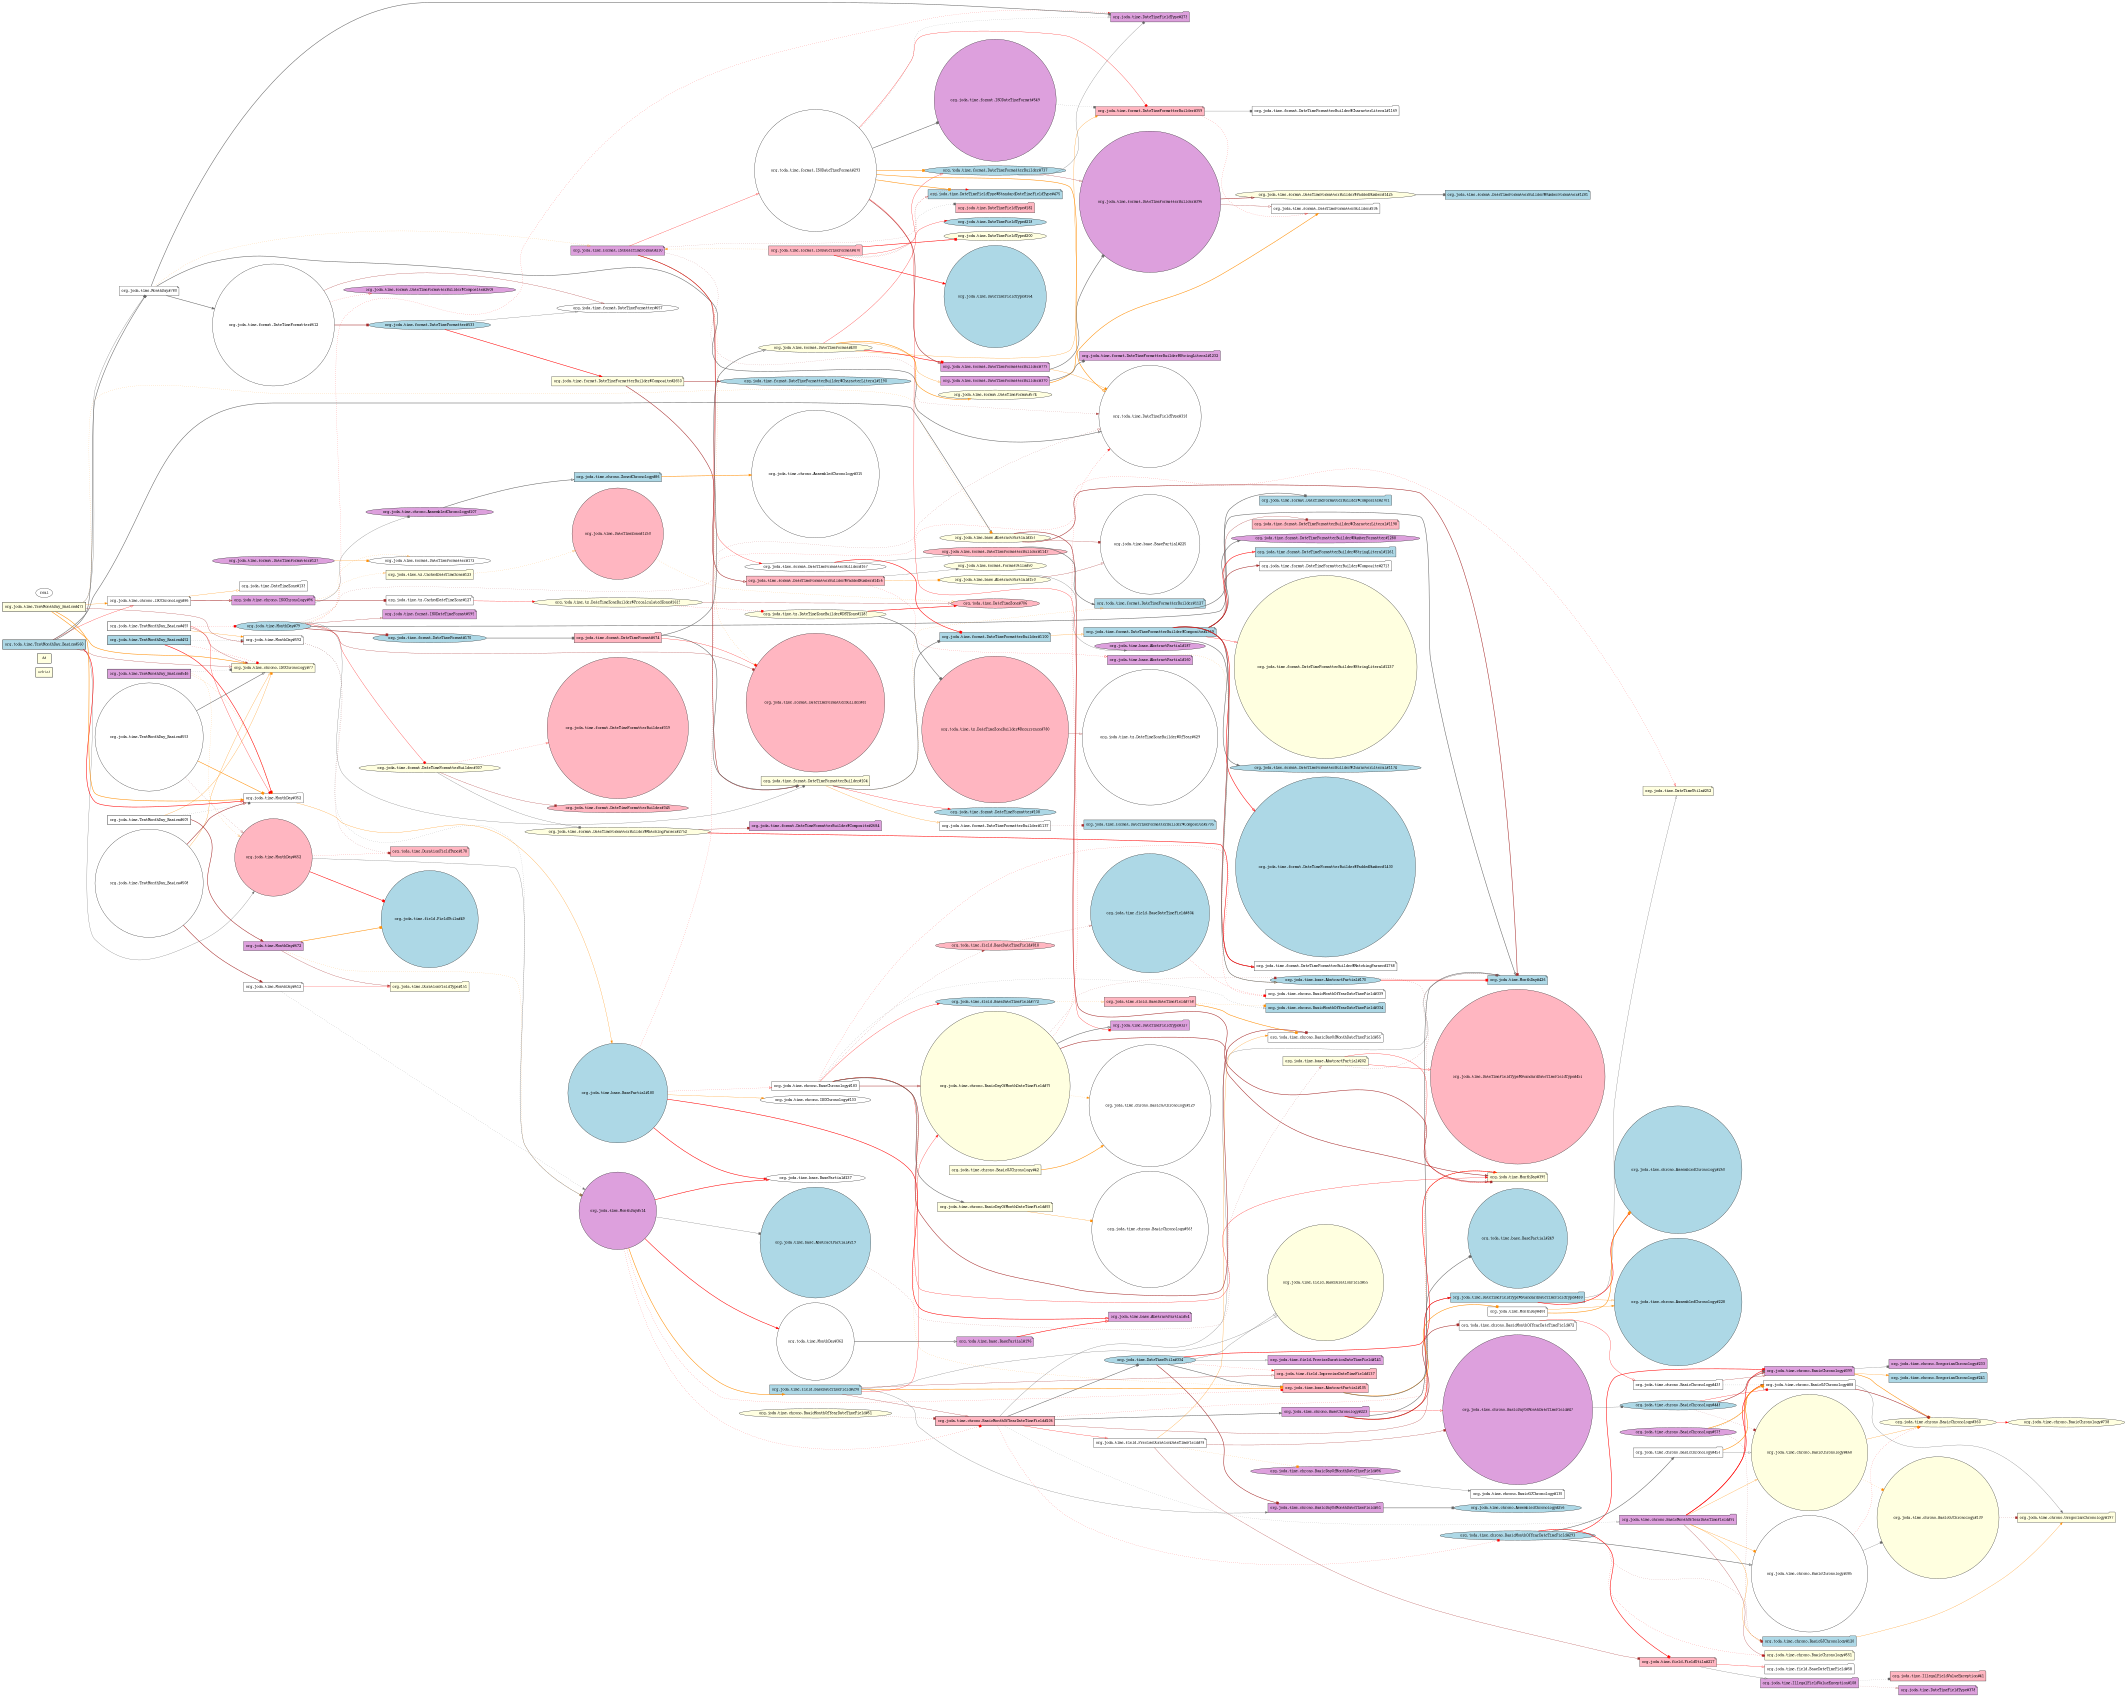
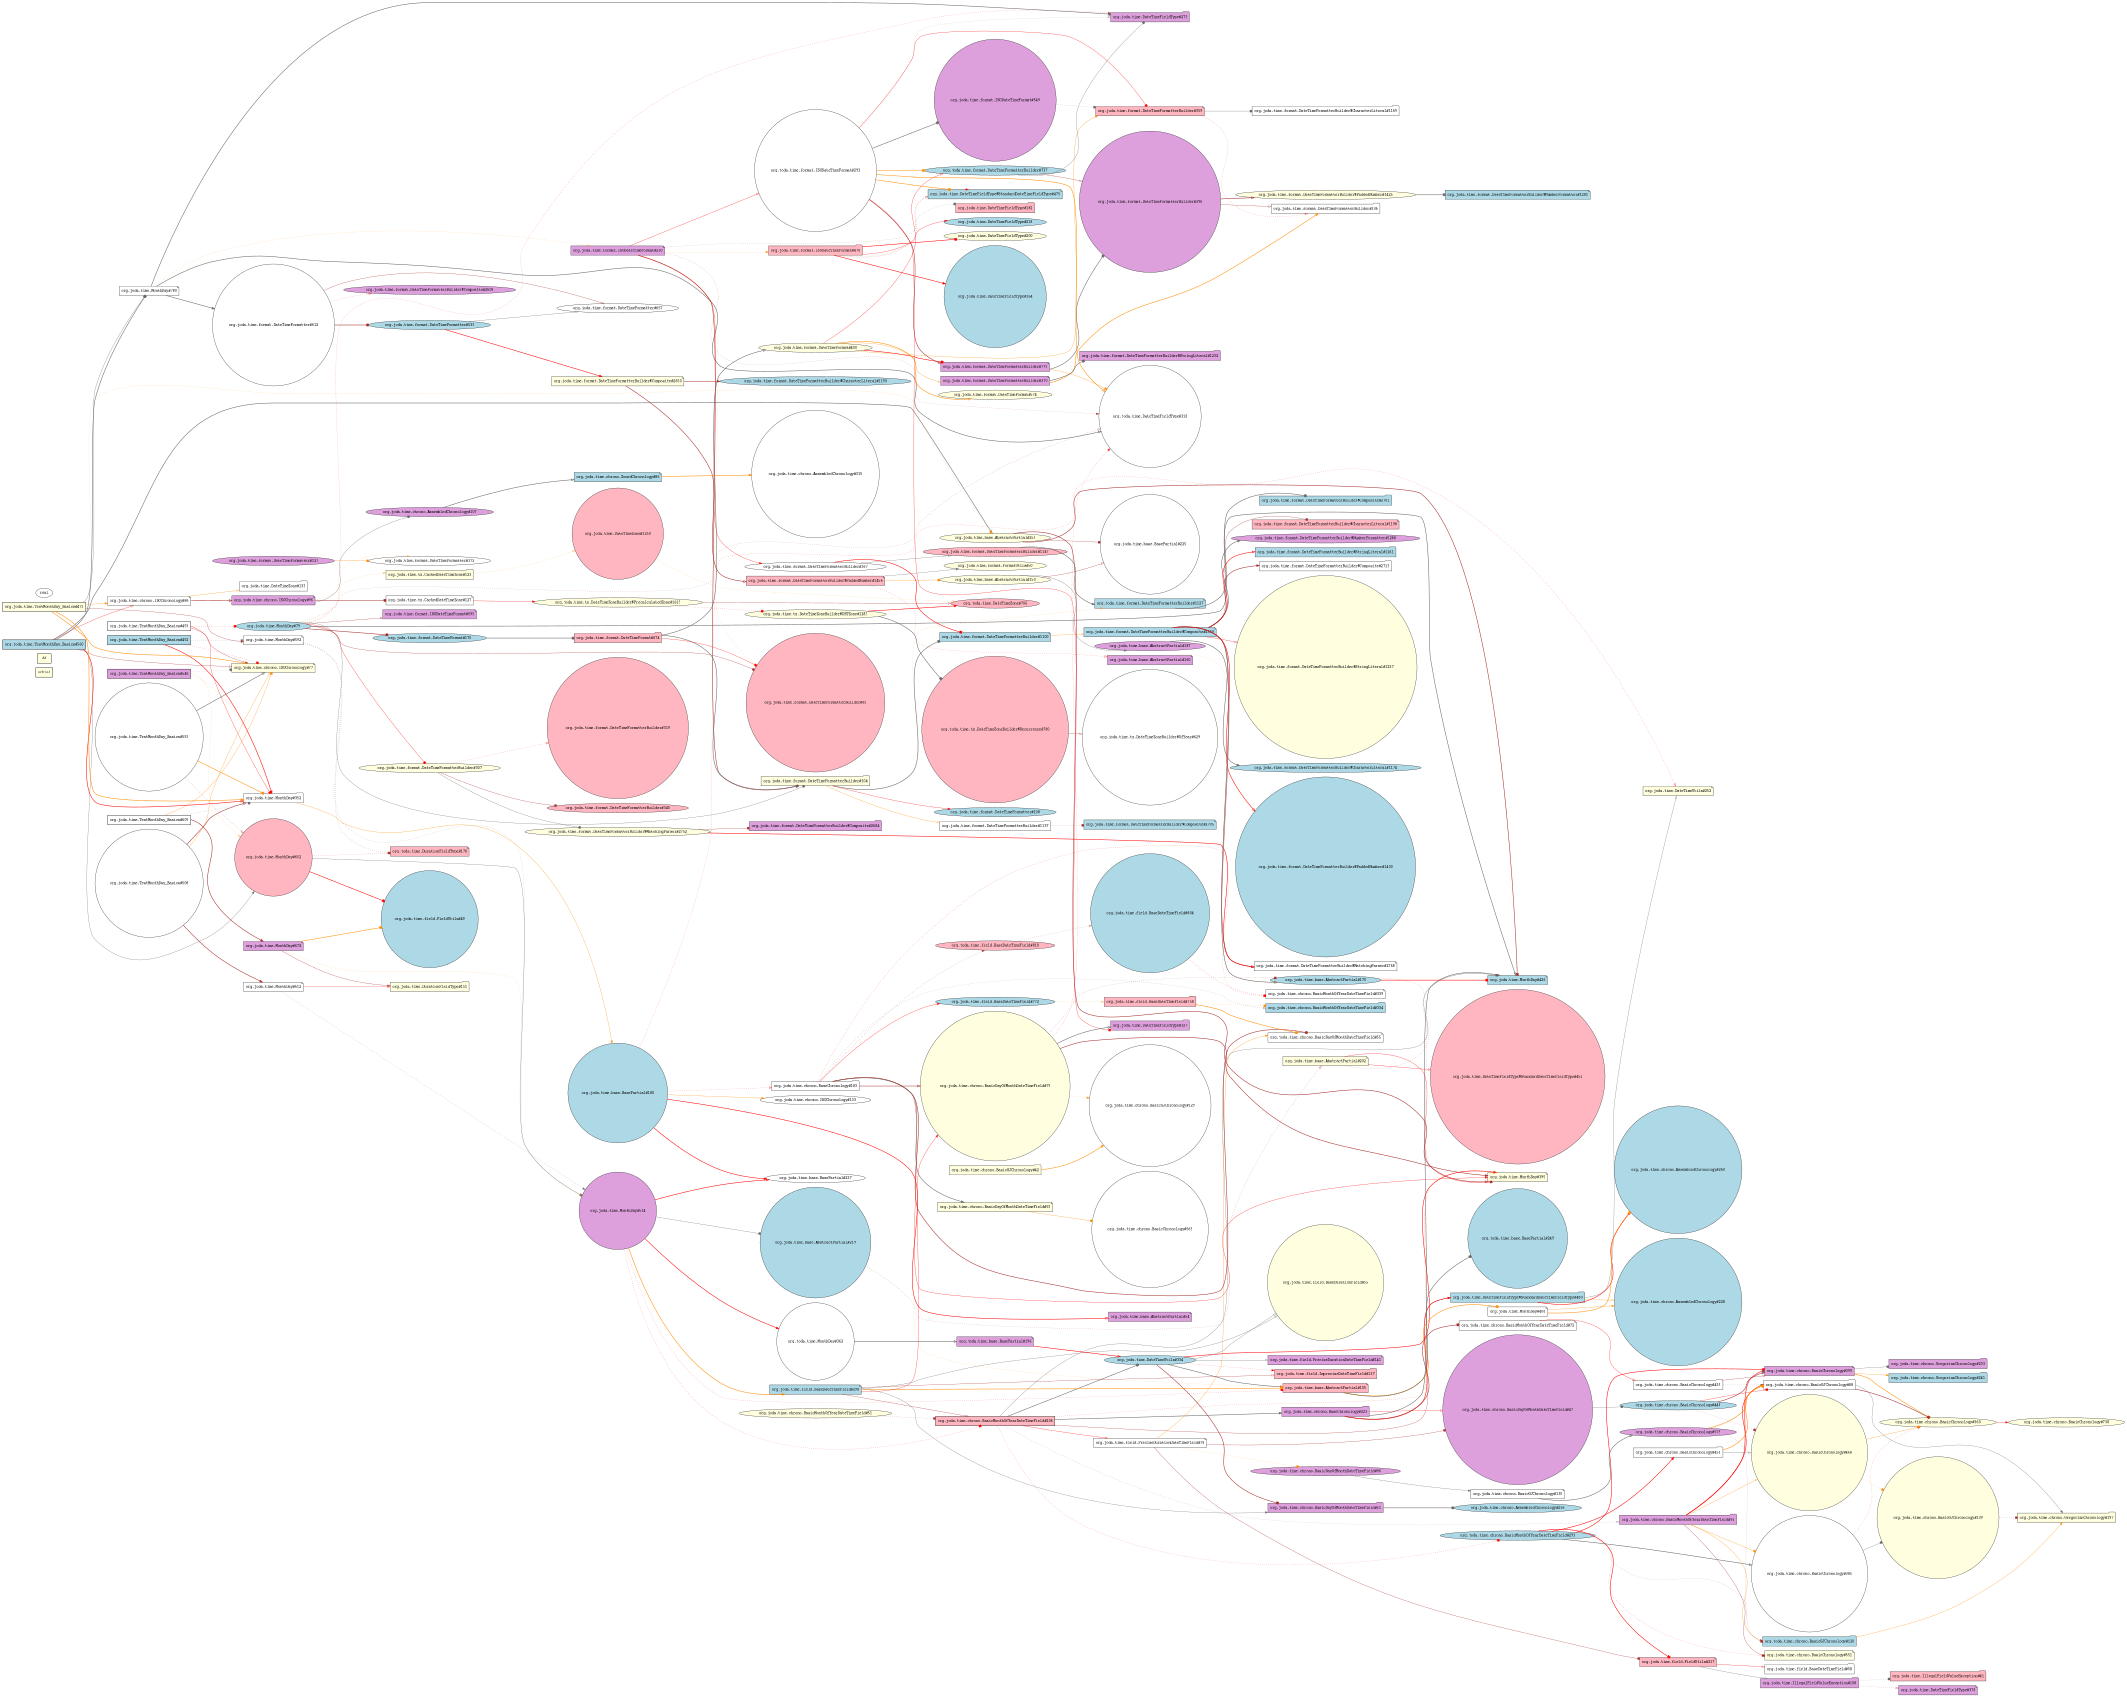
(718, 249) -> (715, 252)
(217, 634) -> none
(239, 718) -> (239, 718)
(1052, 1330) -> (1076, 1351)
none -> (1603, 1489)
(1619, 1507) -> (1619, 1507)
